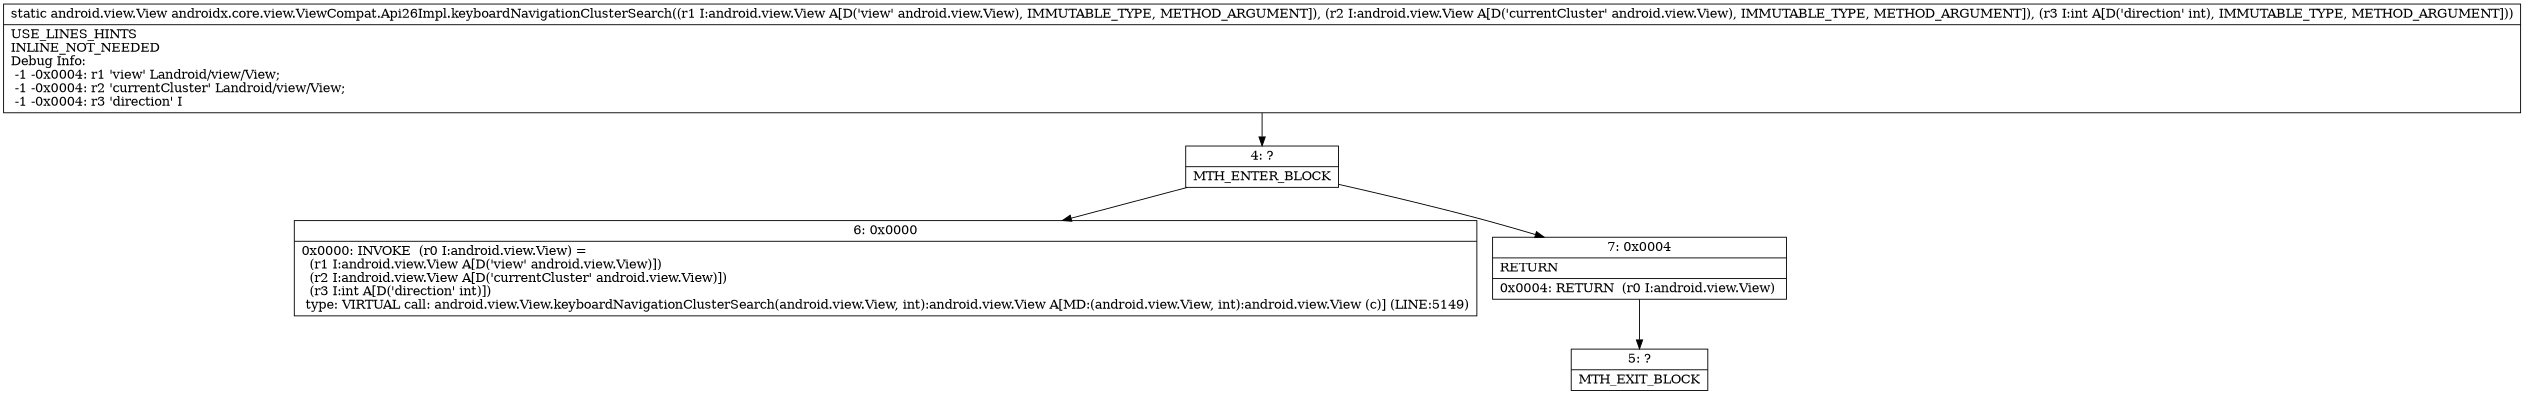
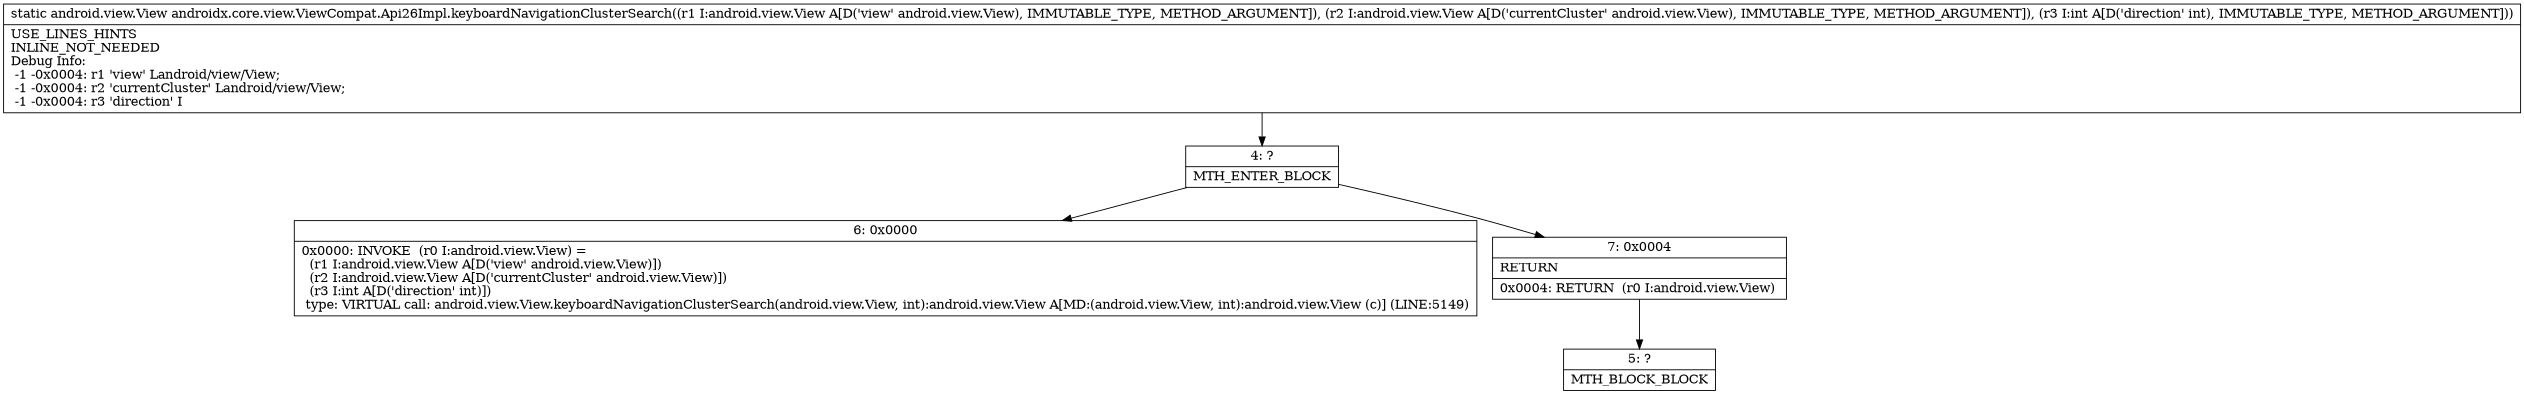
(1640, 380) -> (1640, 380)
